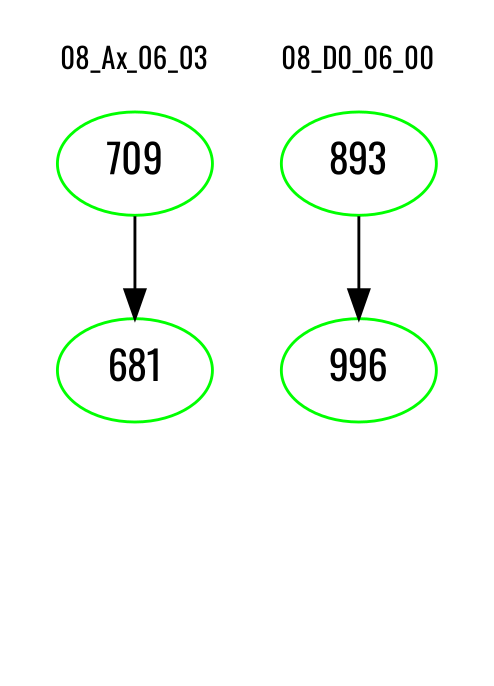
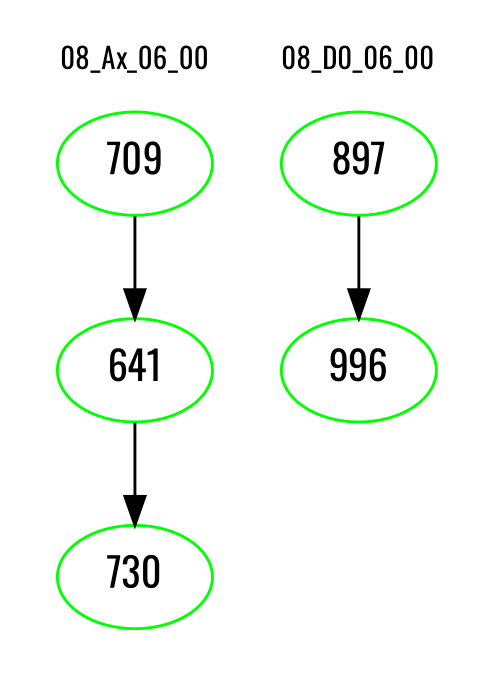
(135, 62) -> (135, 62)
(359, 164) -> (359, 164)
(135, 370) -> (135, 370)
none -> (135, 577)
